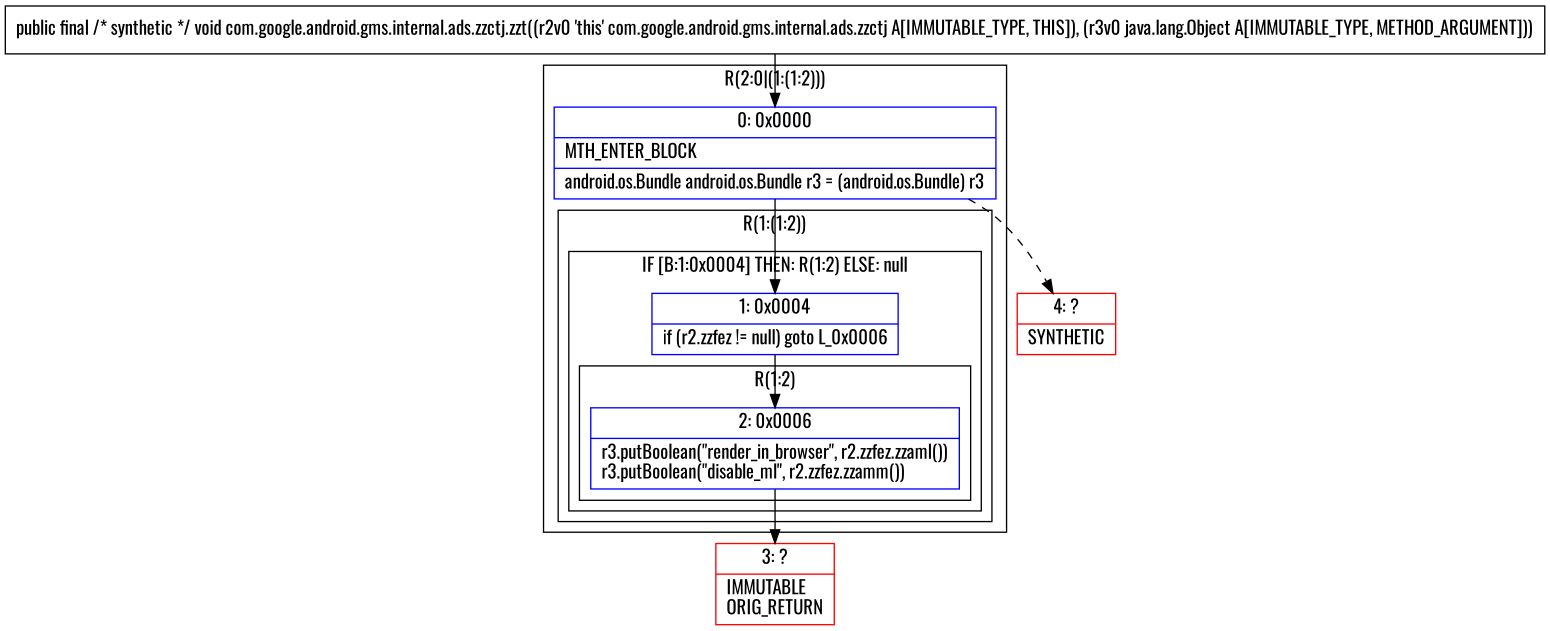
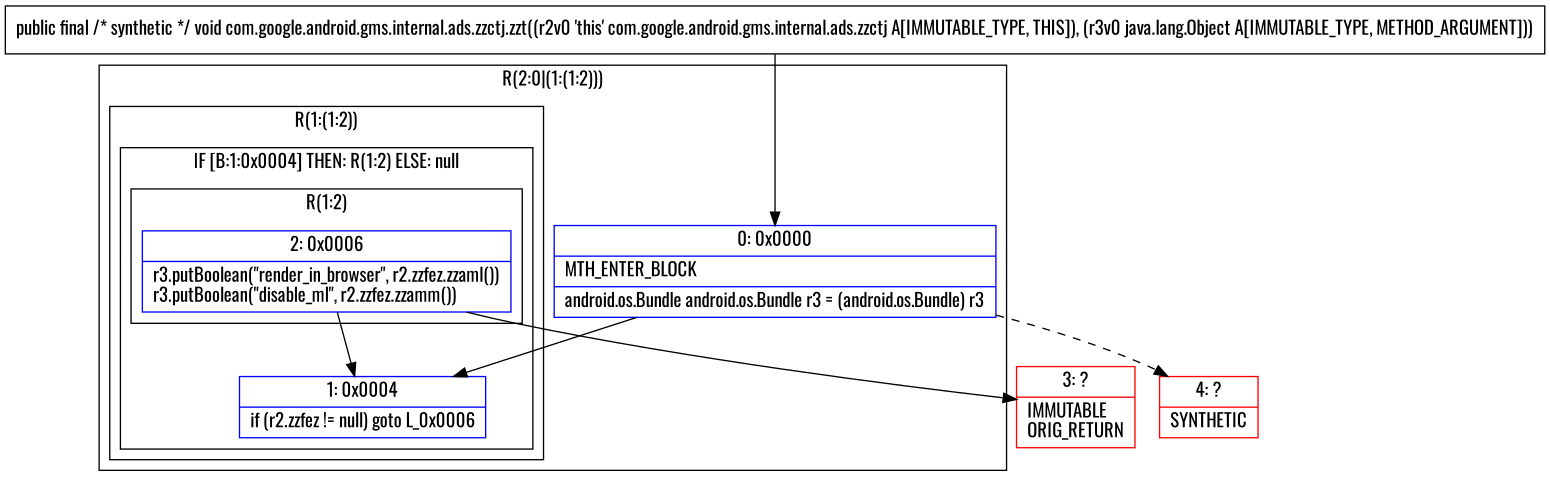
(775, 374) -> (344, 338)
